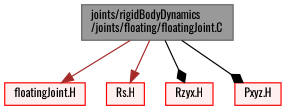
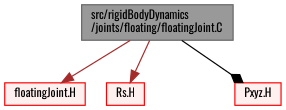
(157, 22) -> (157, 22)
(189, 94) -> none
